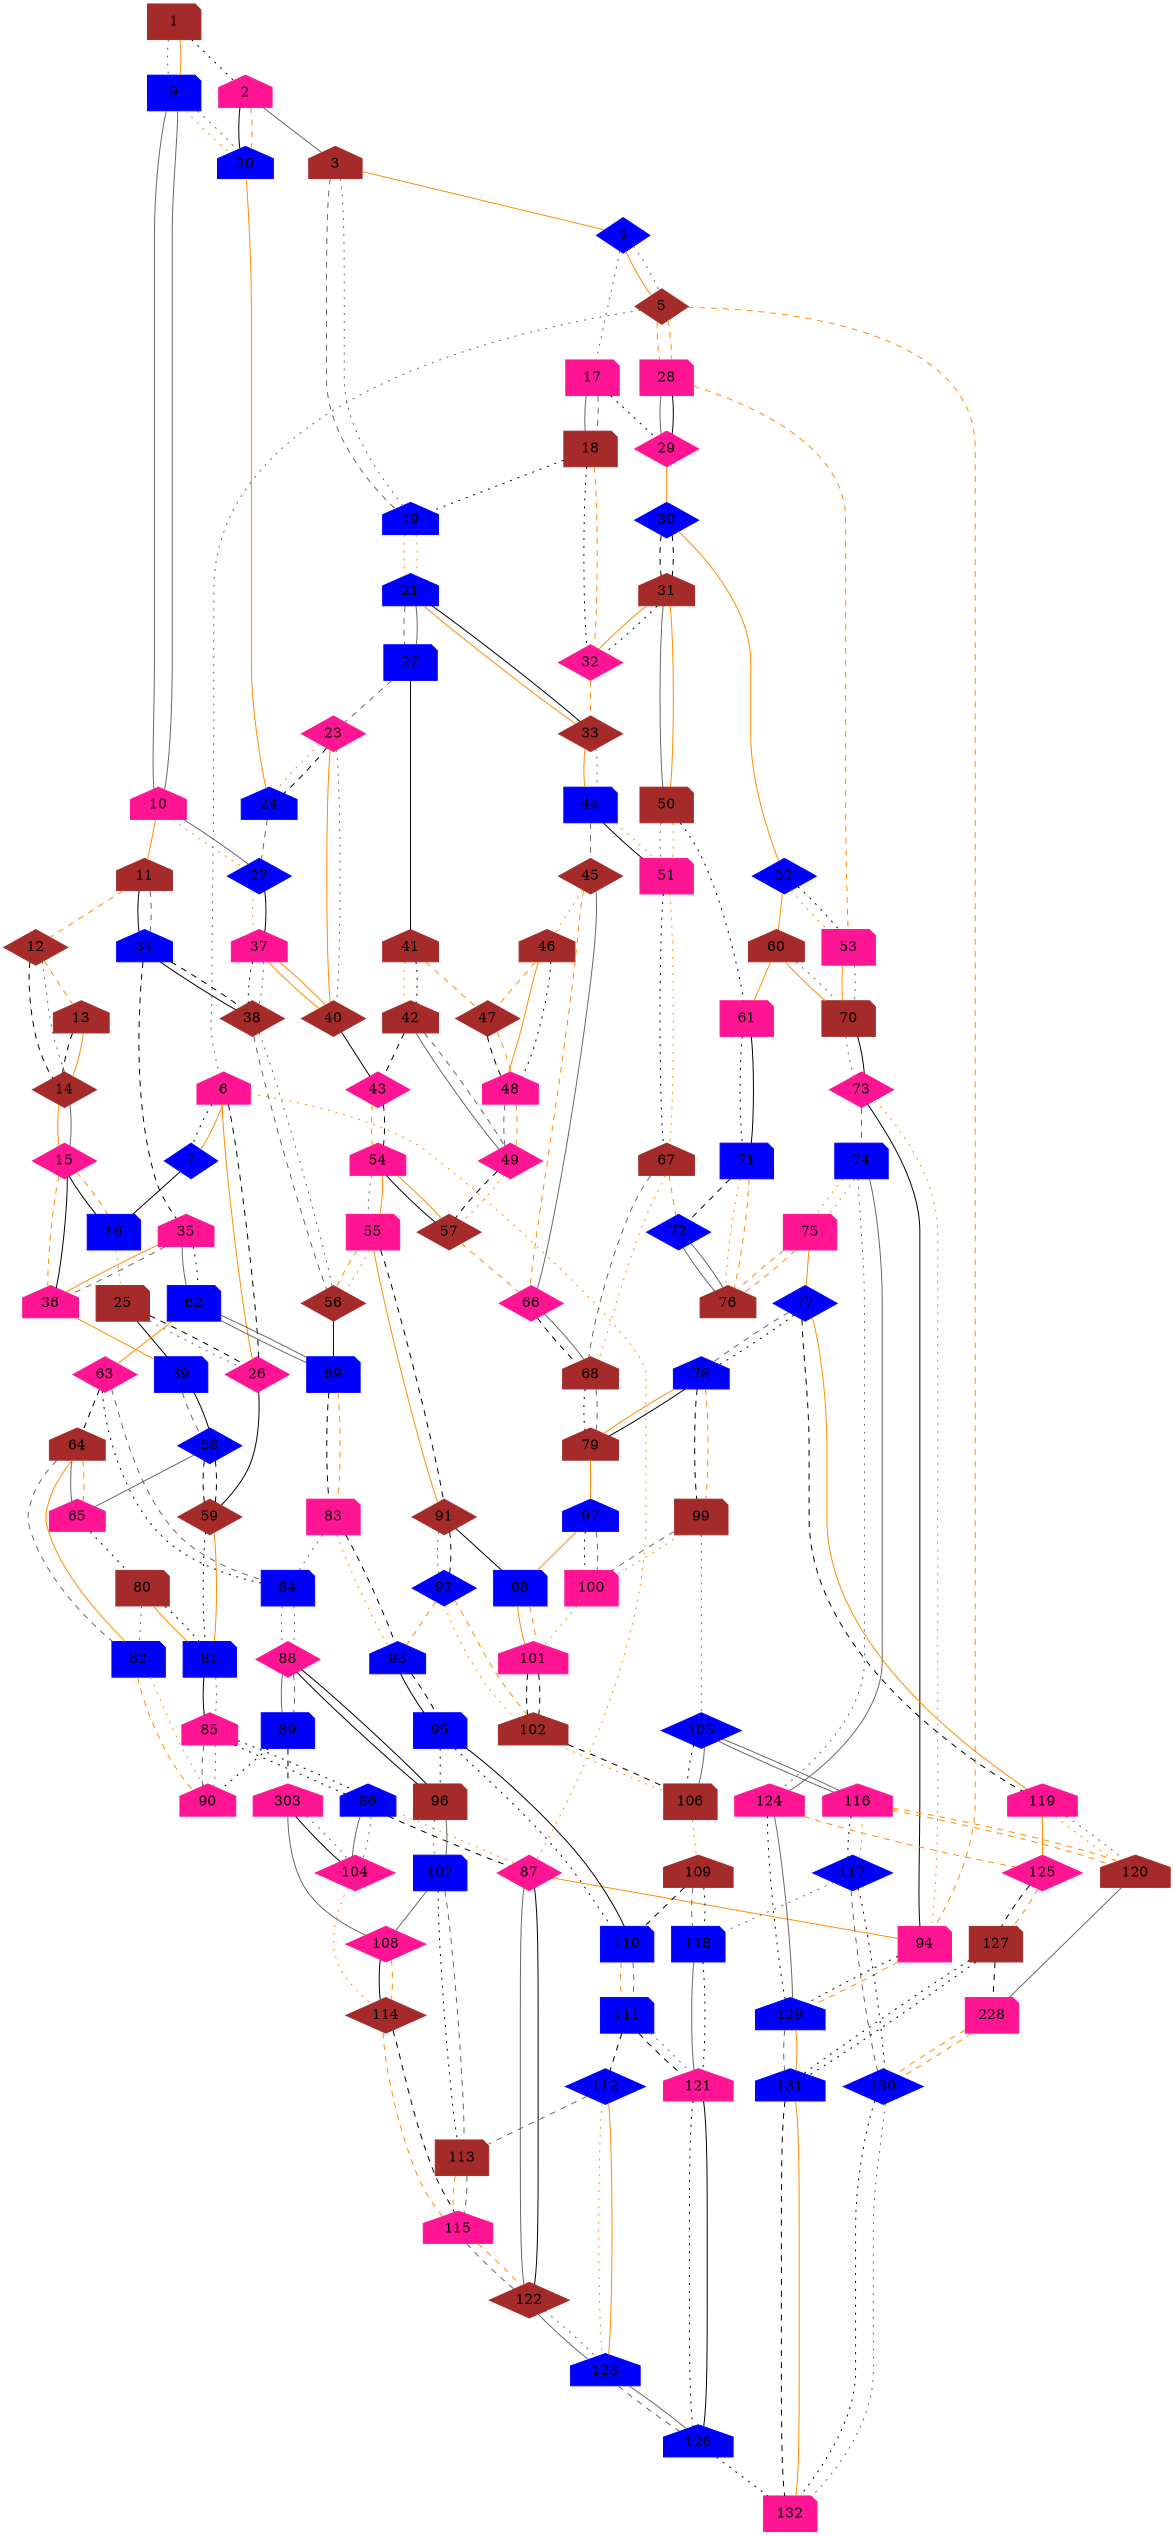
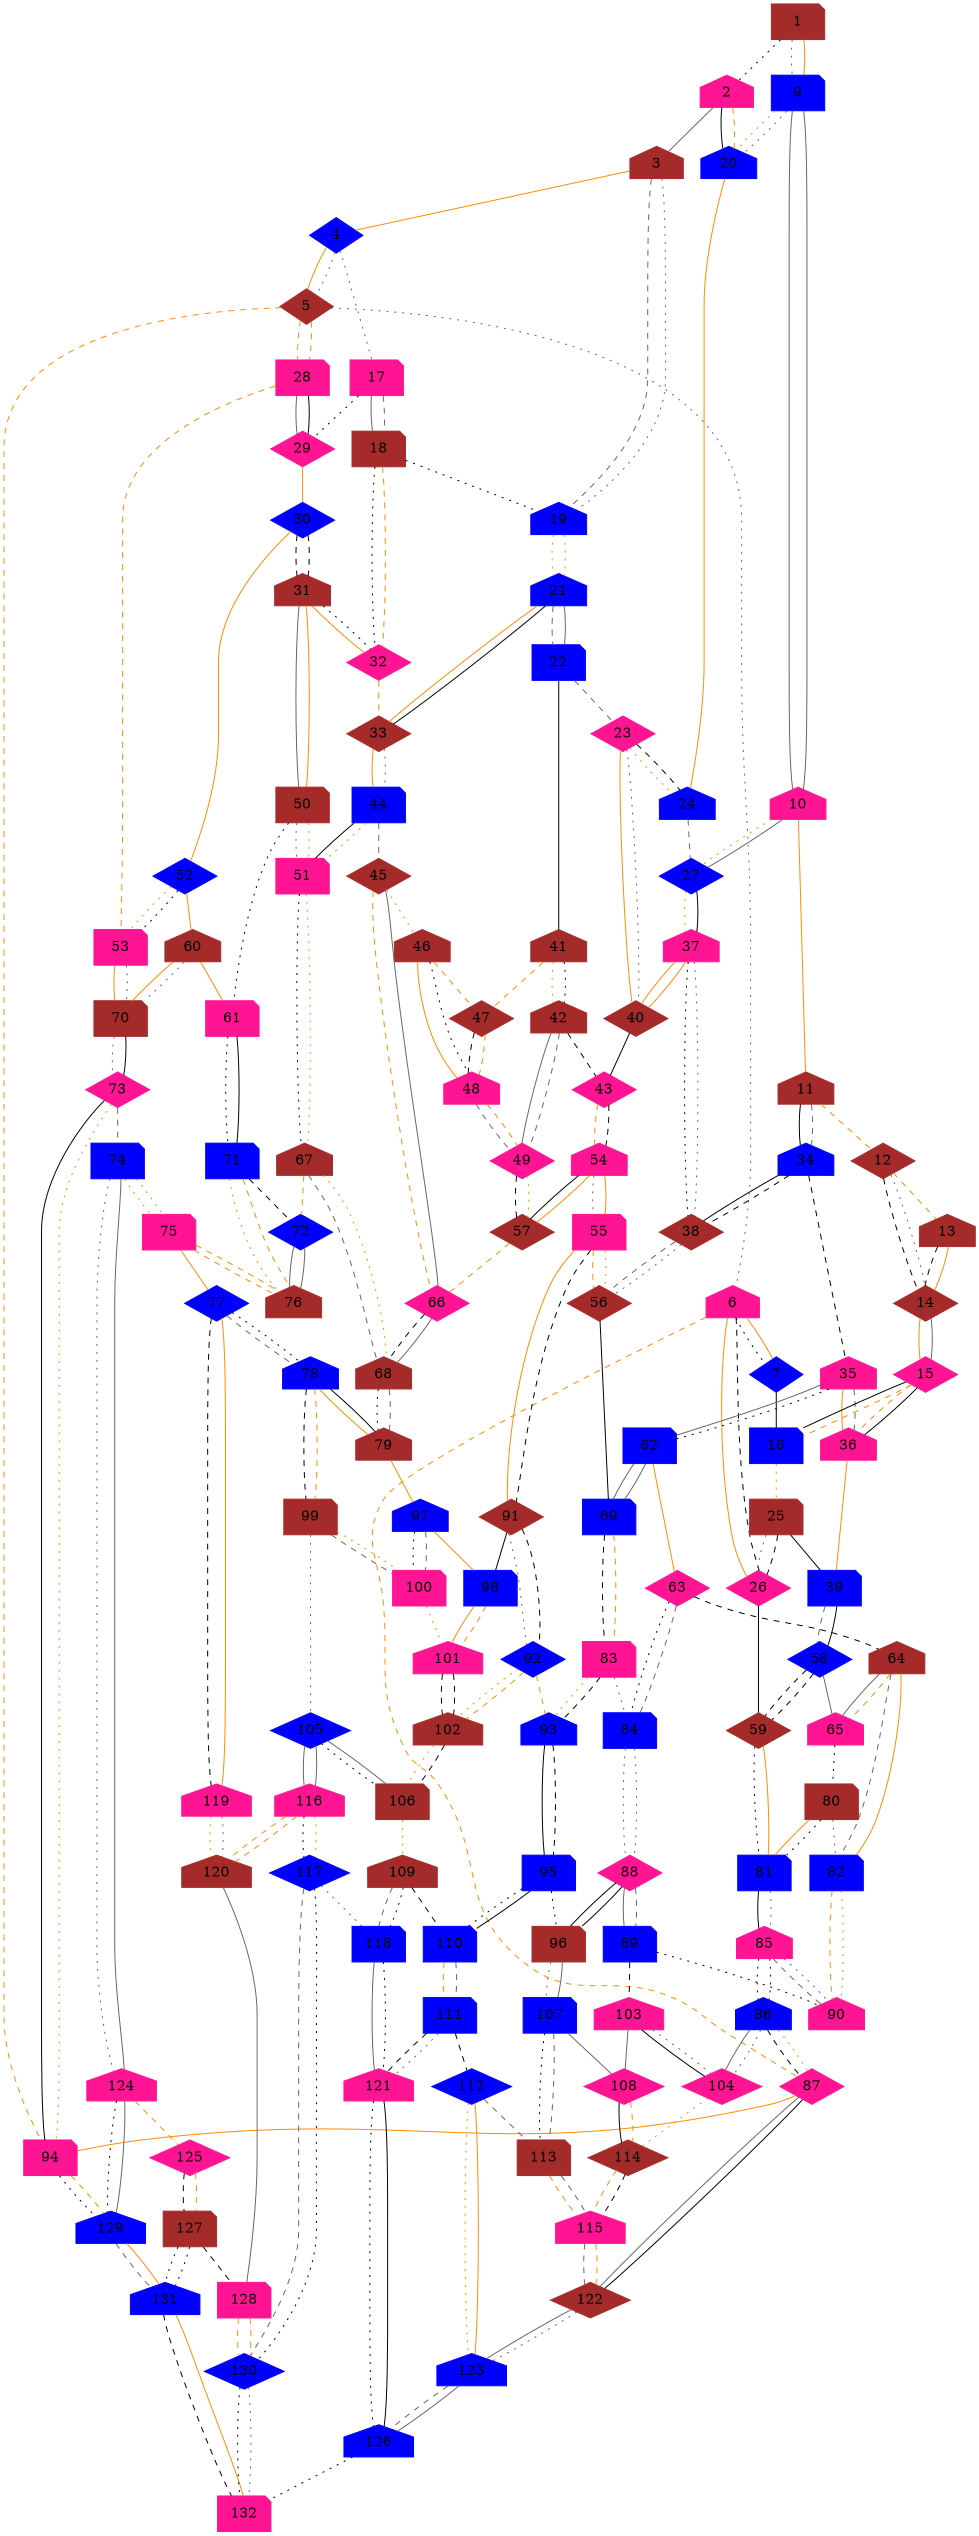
(646, 1376) -> (391, 1715)
(288, 1802) -> (629, 2015)
(1042, 1833) -> none
(992, 2015) -> (244, 2300)
